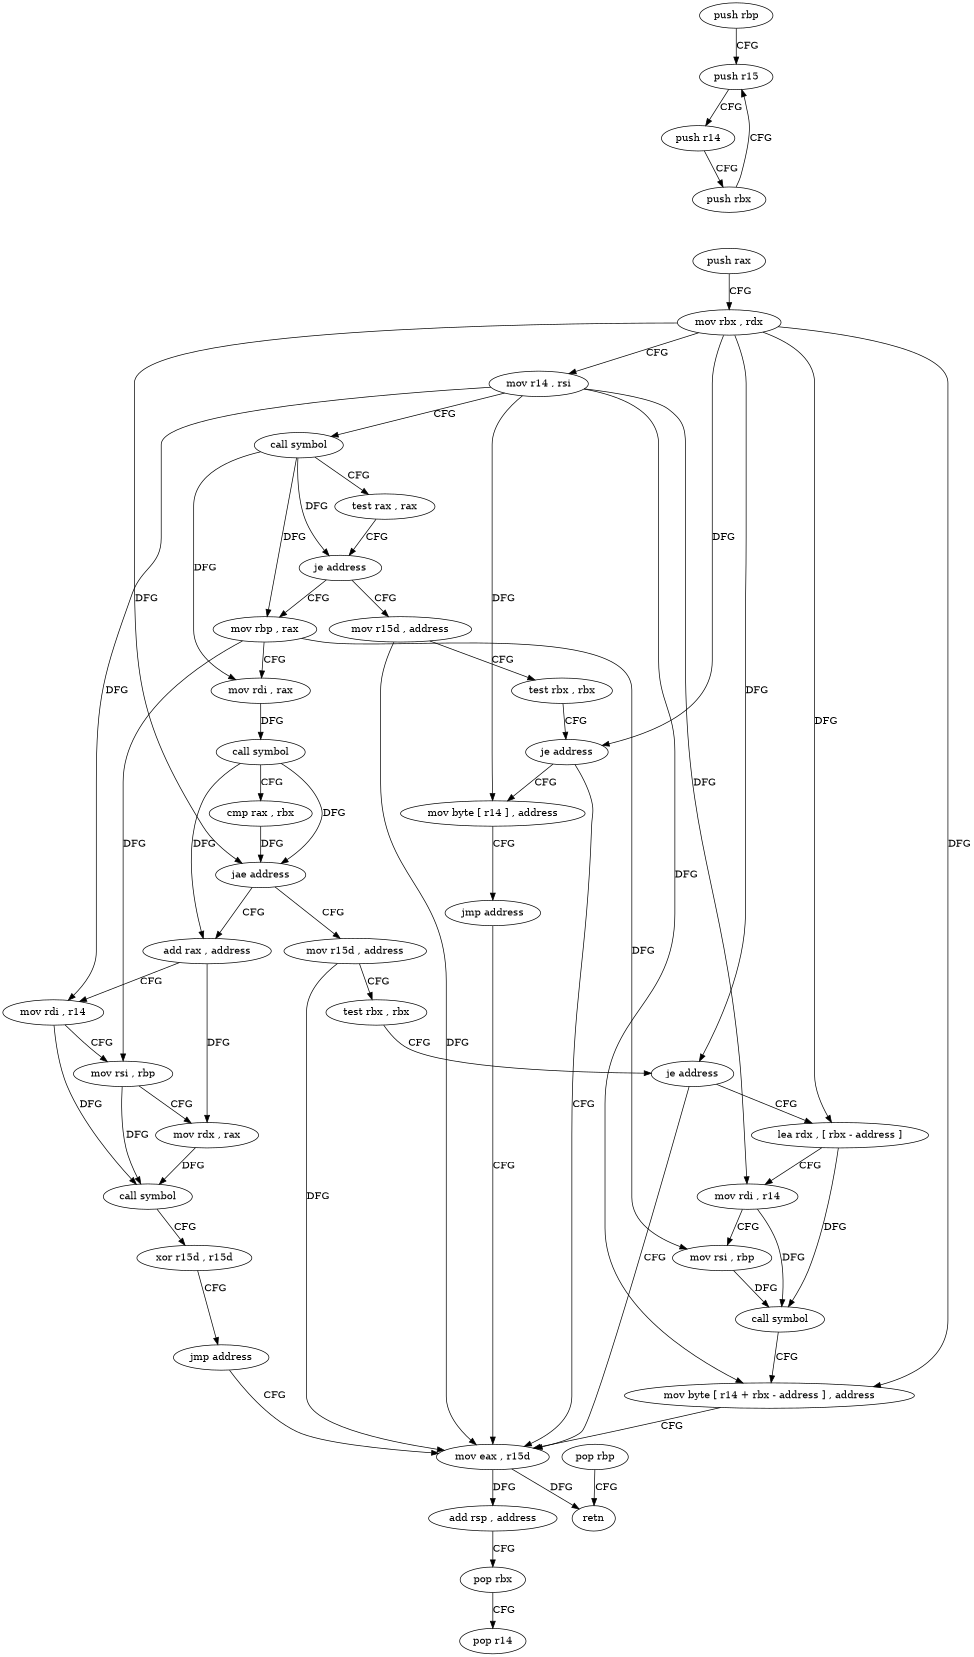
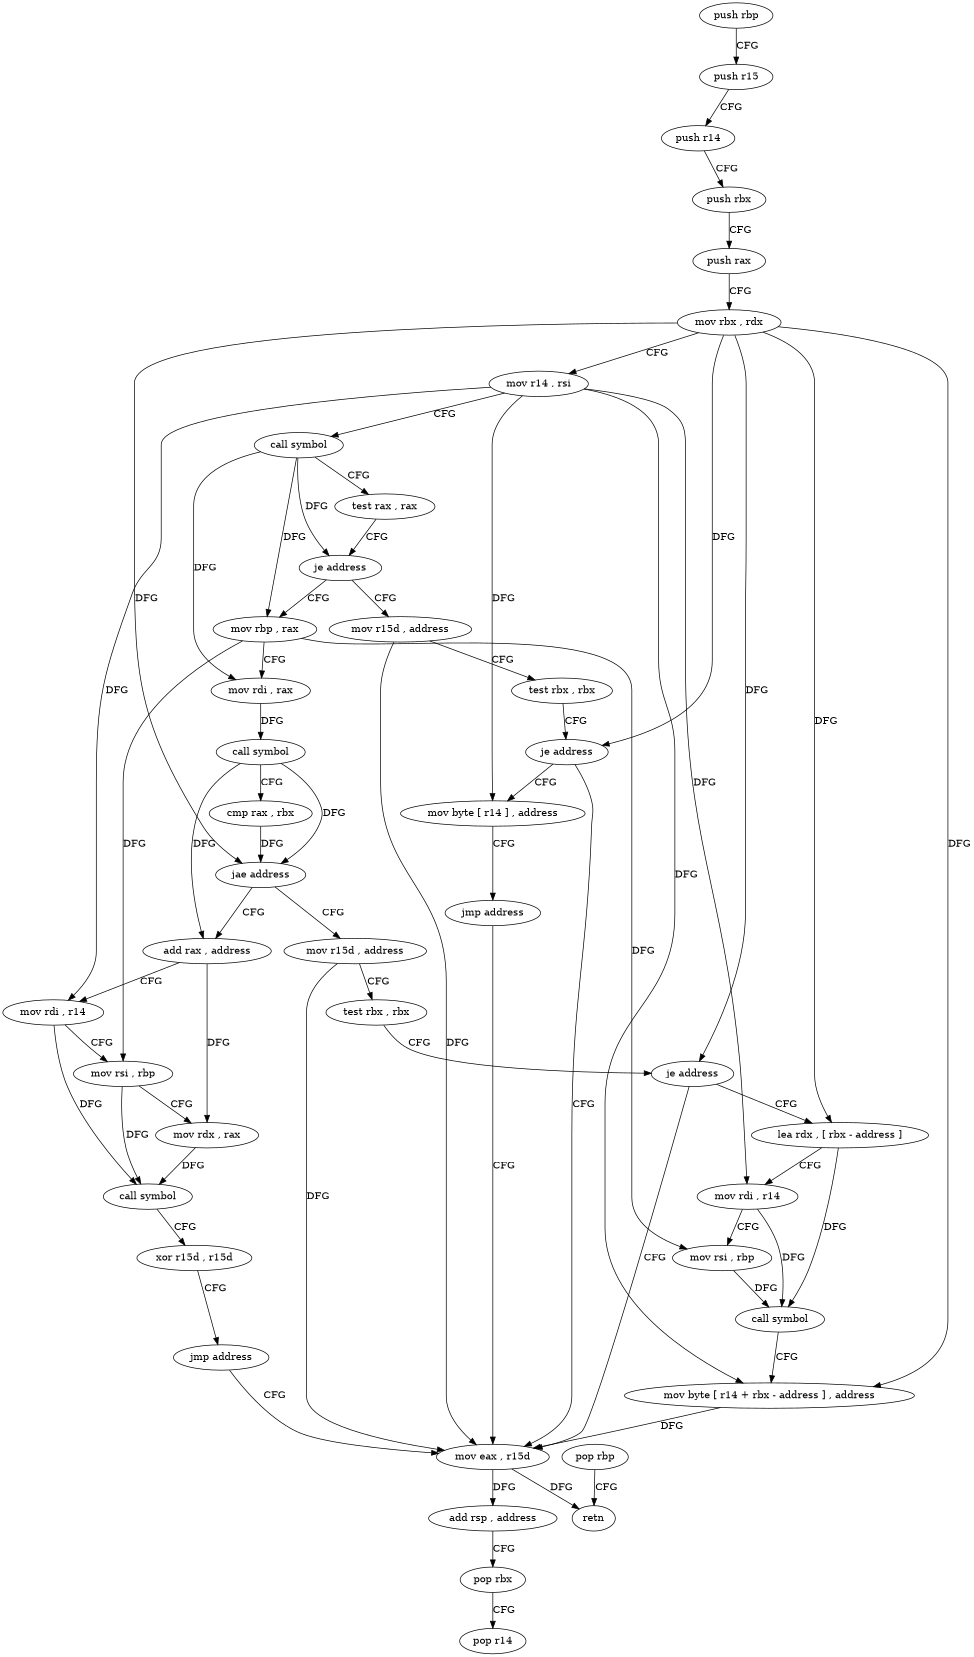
(748, 142) -> (729, 227)
(672, 1426) -> (672, 1426)
